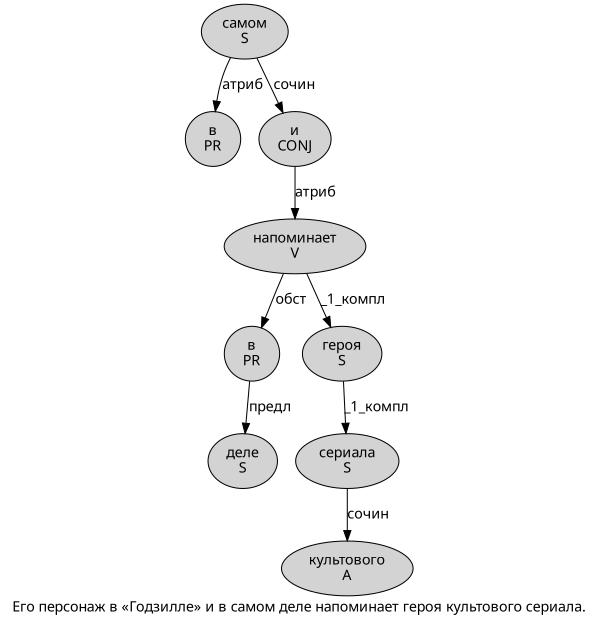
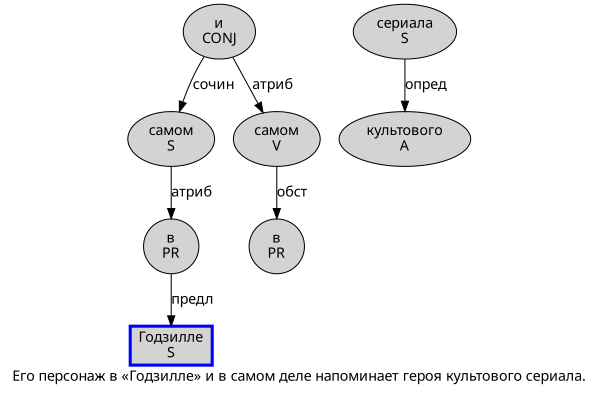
(268, 81) -> (192, 79)
(295, 246) -> (277, 139)
none -> (171, 346)
(342, 354) -> none
(243, 461) -> none
(368, 515) -> (426, 85)
